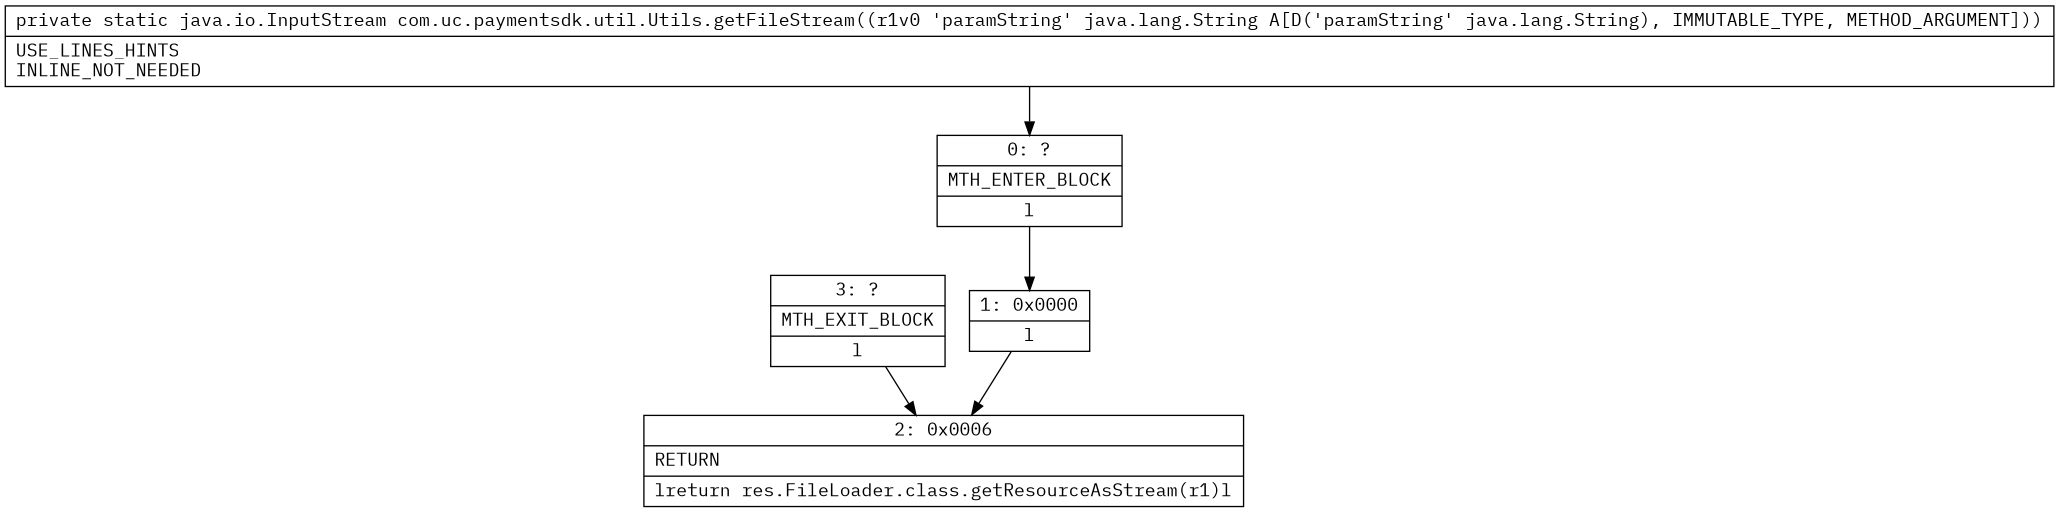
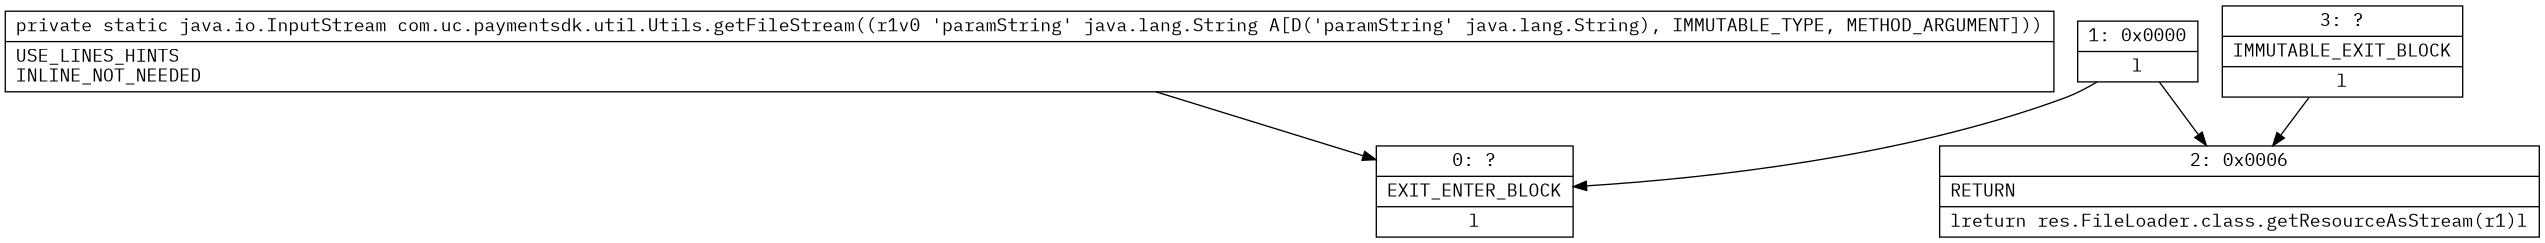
(1030, 180) -> (1475, 191)
(1030, 252) -> (1846, 155)
(858, 320) -> (2342, 51)
